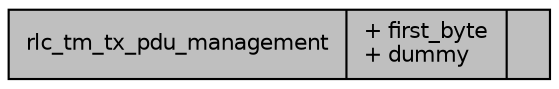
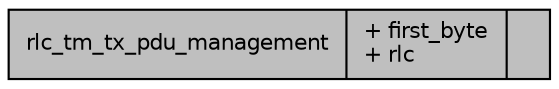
(417, 55) -> (390, 55)
